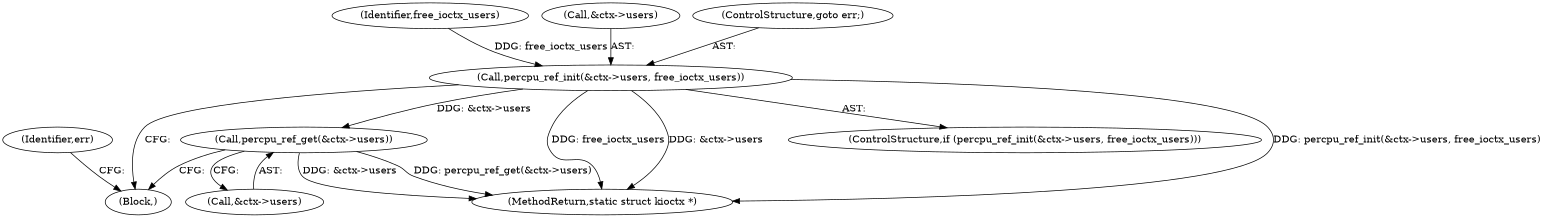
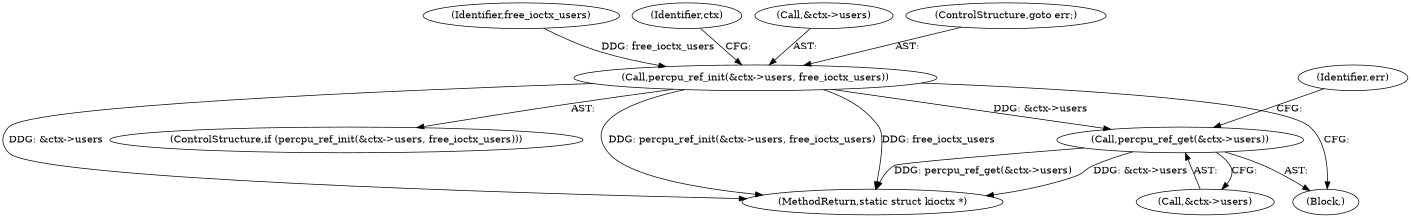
none -> (687, 16)
(92, 171) -> (1272, 107)
(194, 171) -> (1298, 171)
